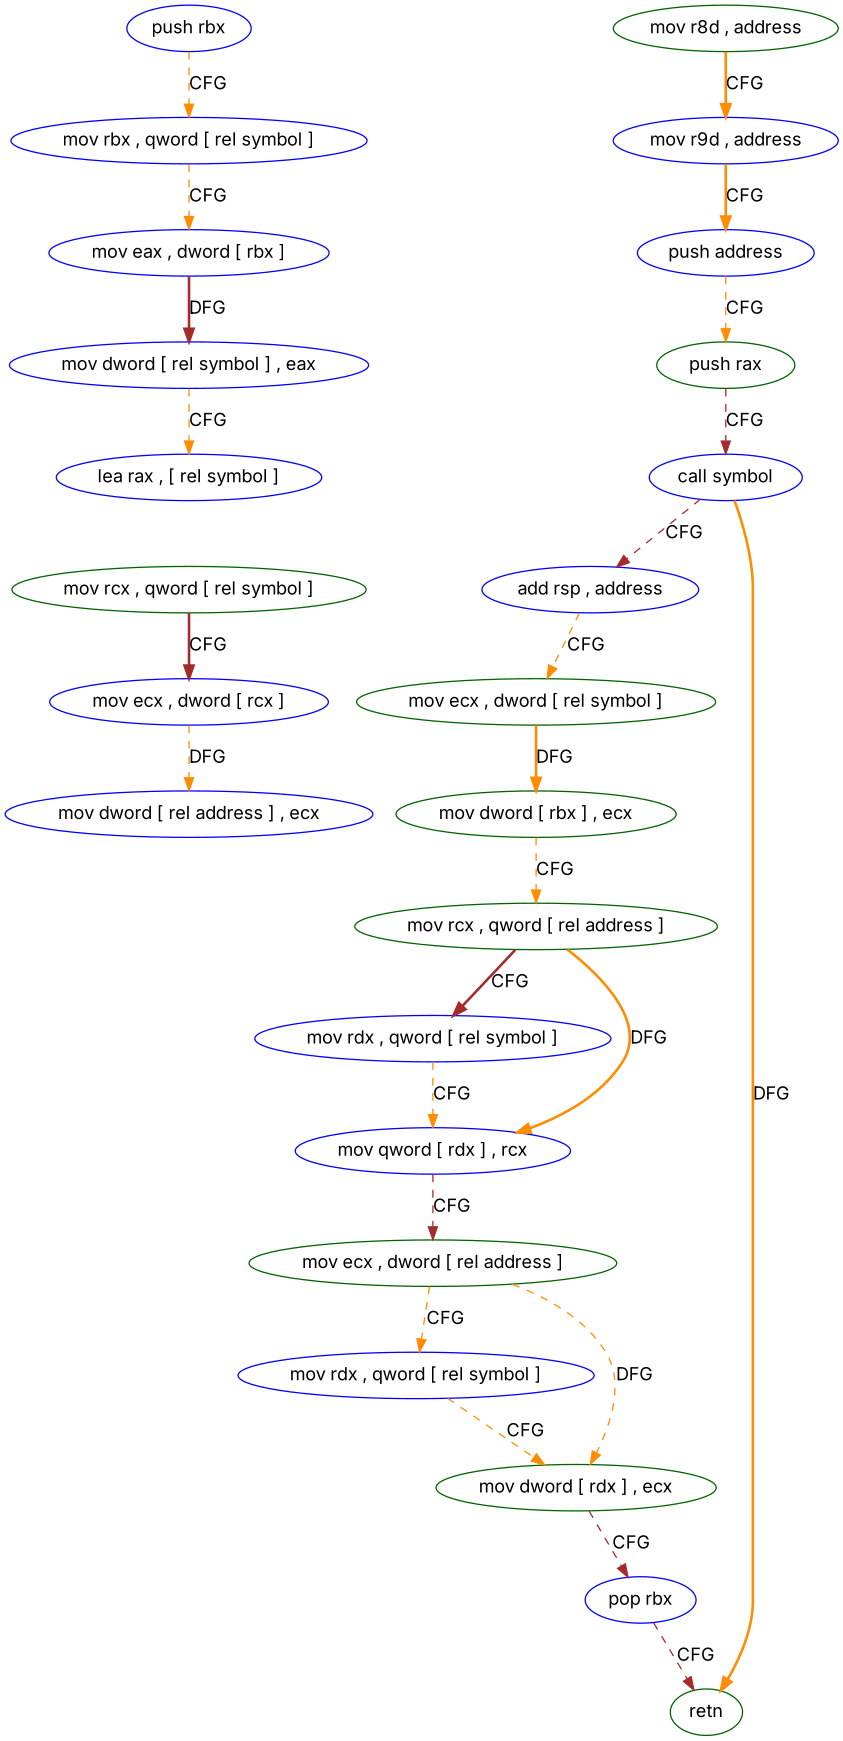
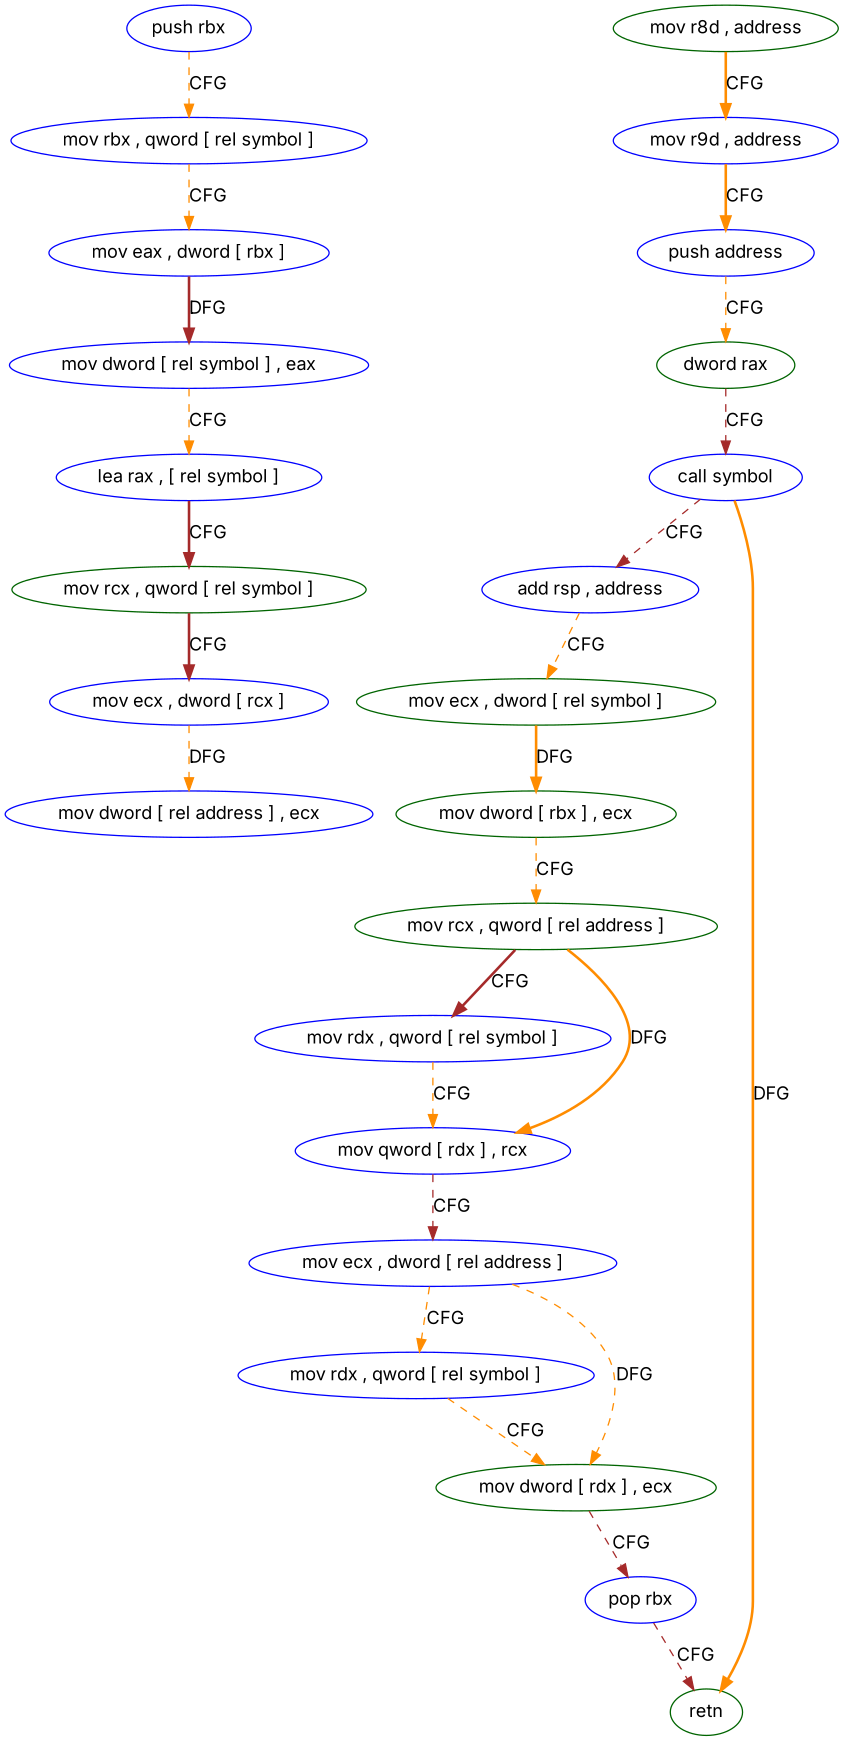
(726, 365) -> (726, 365)
none -> (189, 527)
(433, 1263) -> (433, 1263)
